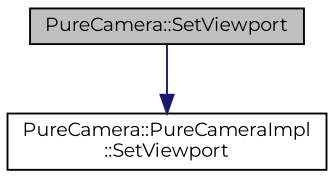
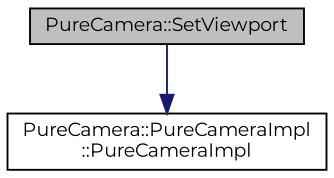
(167, 142) -> (167, 142)
